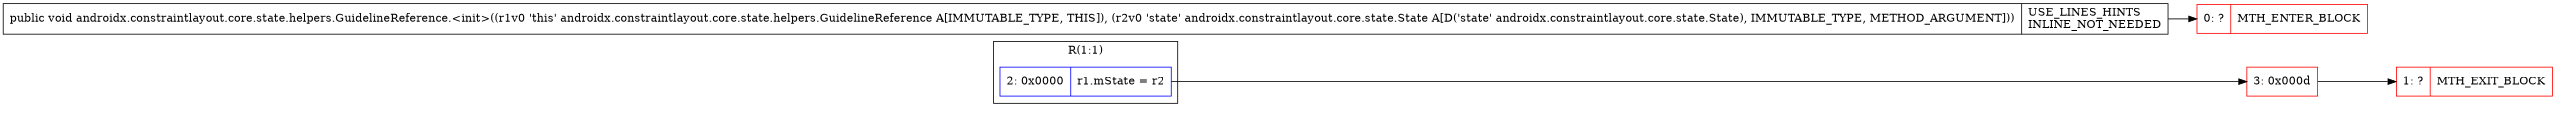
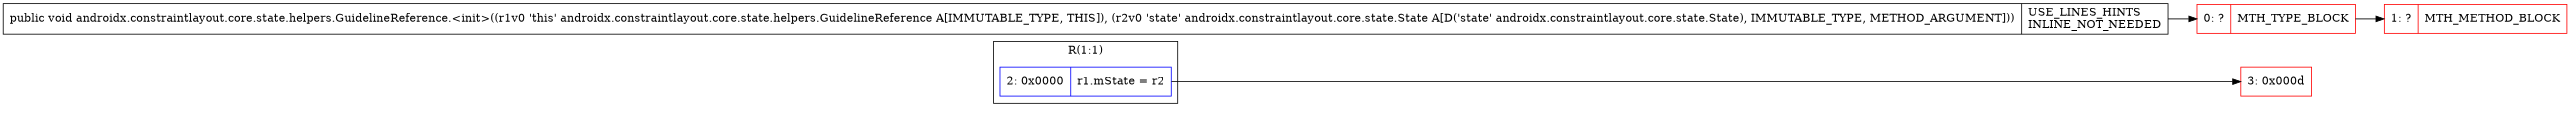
(2299, 18) -> (2293, 18)
(2491, 81) -> (2493, 18)
(2353, 82) -> (2366, 19)
